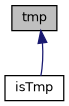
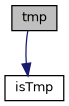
(43, 60) -> (26, 47)
